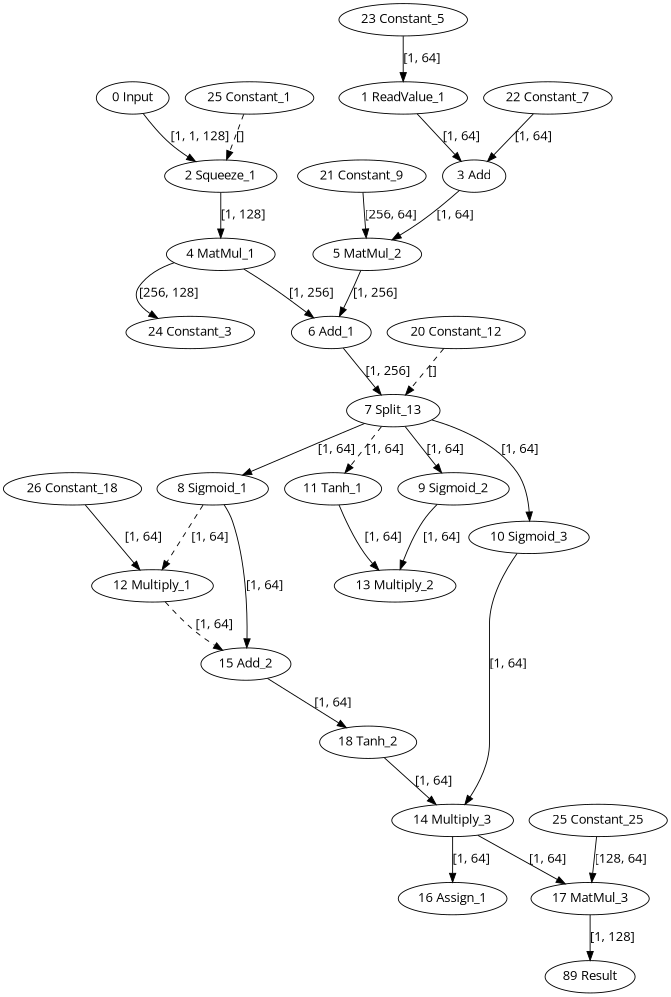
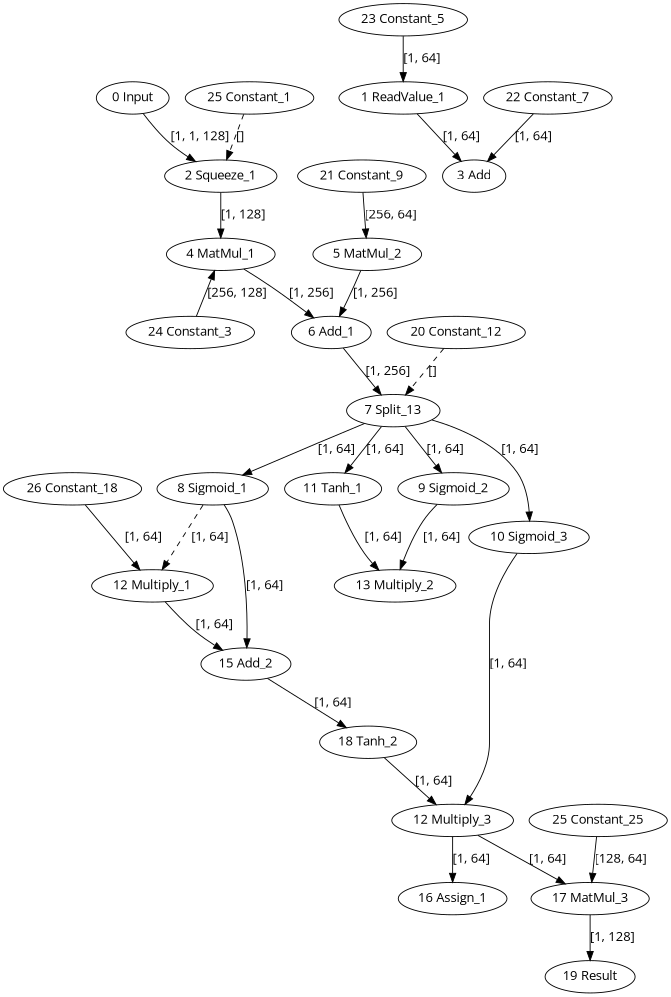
(431, 214) -> none
(142, 282) -> (204, 298)
(366, 446) -> (366, 446)
(188, 625) -> (188, 625)
(453, 820) -> (453, 820)
(590, 977) -> (590, 977)
